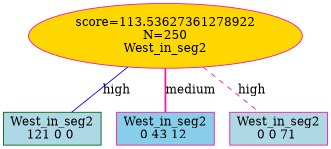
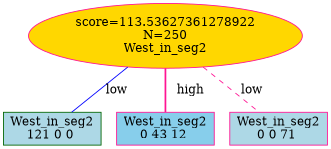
(117, 90) -> (117, 90)
(190, 90) -> (190, 90)
(252, 90) -> (252, 90)
